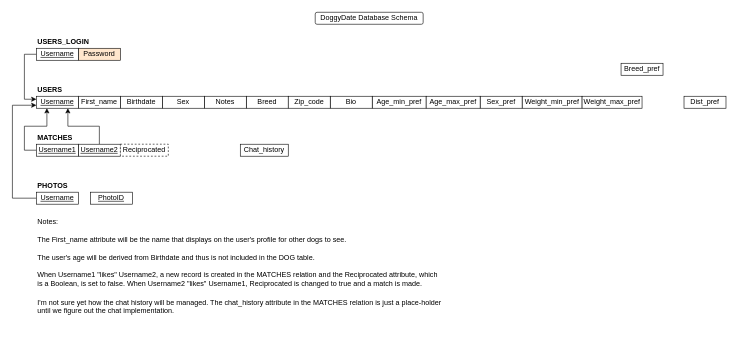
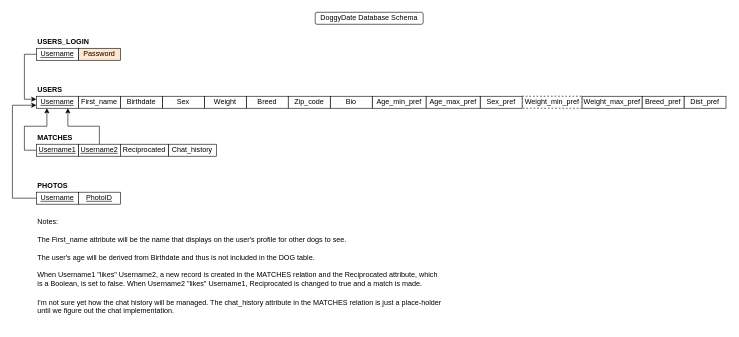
(642, 69) -> (663, 102)
(225, 102) -> (225, 102)
(552, 102) -> (552, 102)
(144, 150) -> (144, 150)
(264, 150) -> (192, 150)
(111, 198) -> (99, 198)
